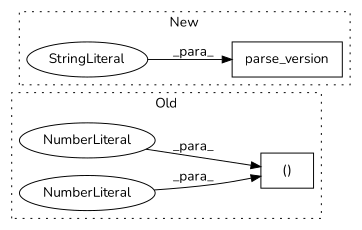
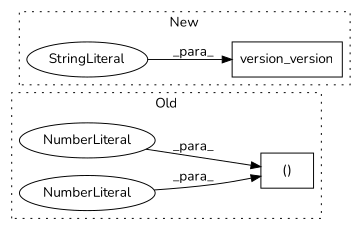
(287, 59) -> (287, 59)
